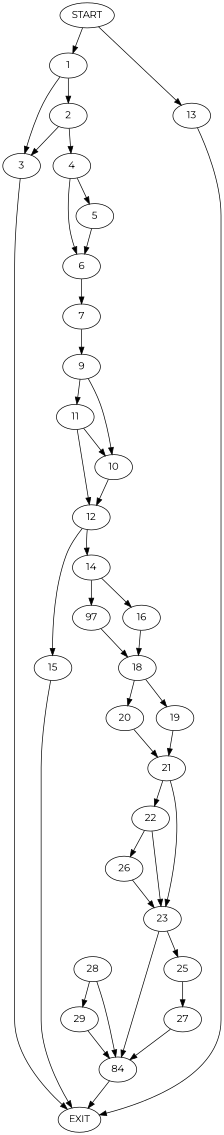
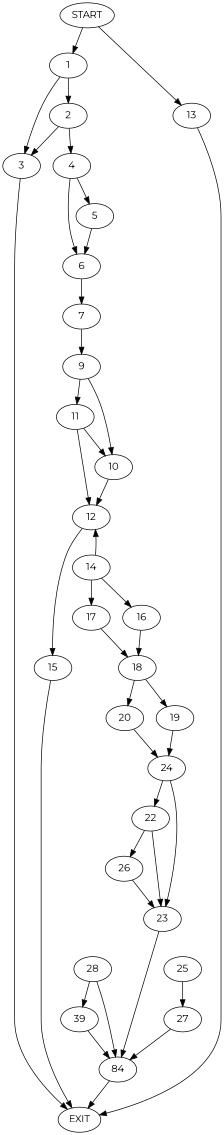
(87, 539) -> (96, 546)
(91, 618) -> (91, 618)
(167, 768) -> (167, 768)
(171, 941) -> none
(79, 1019) -> (79, 1019)
